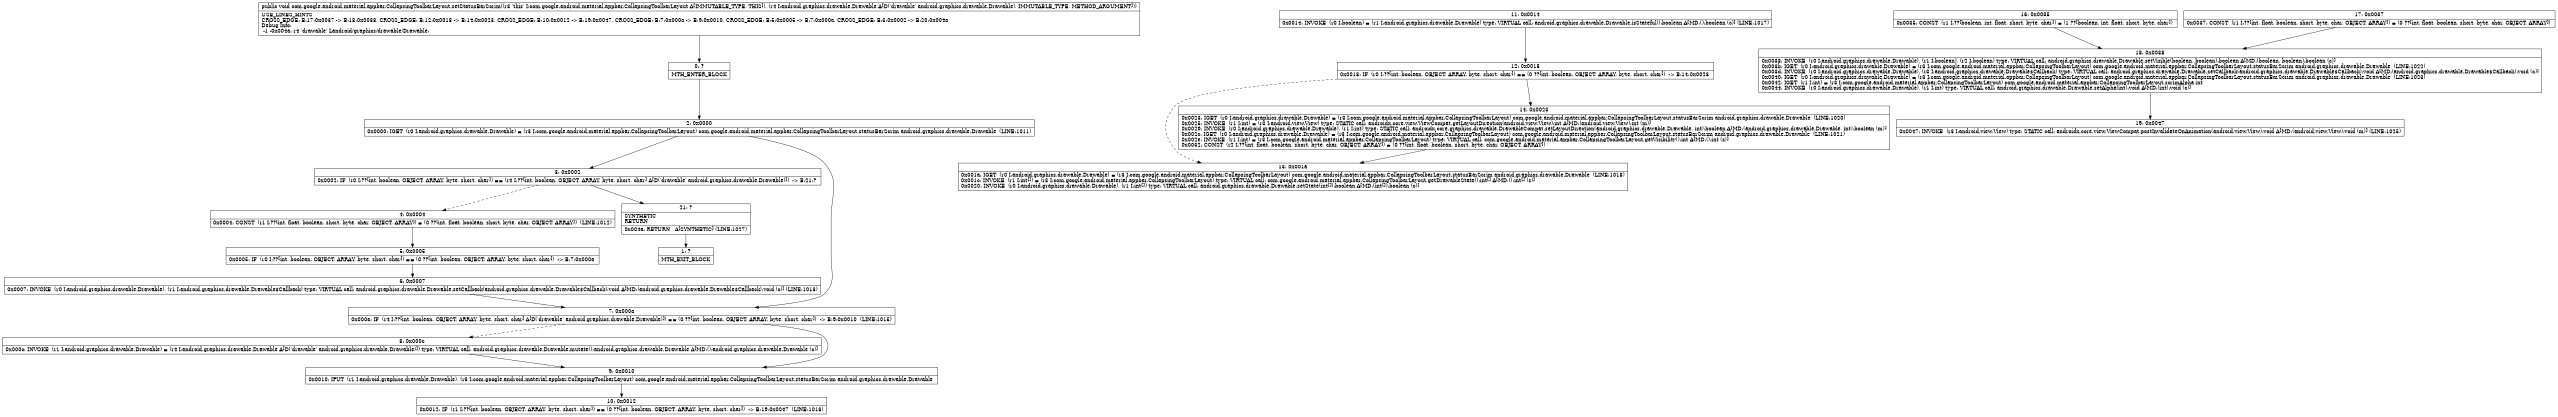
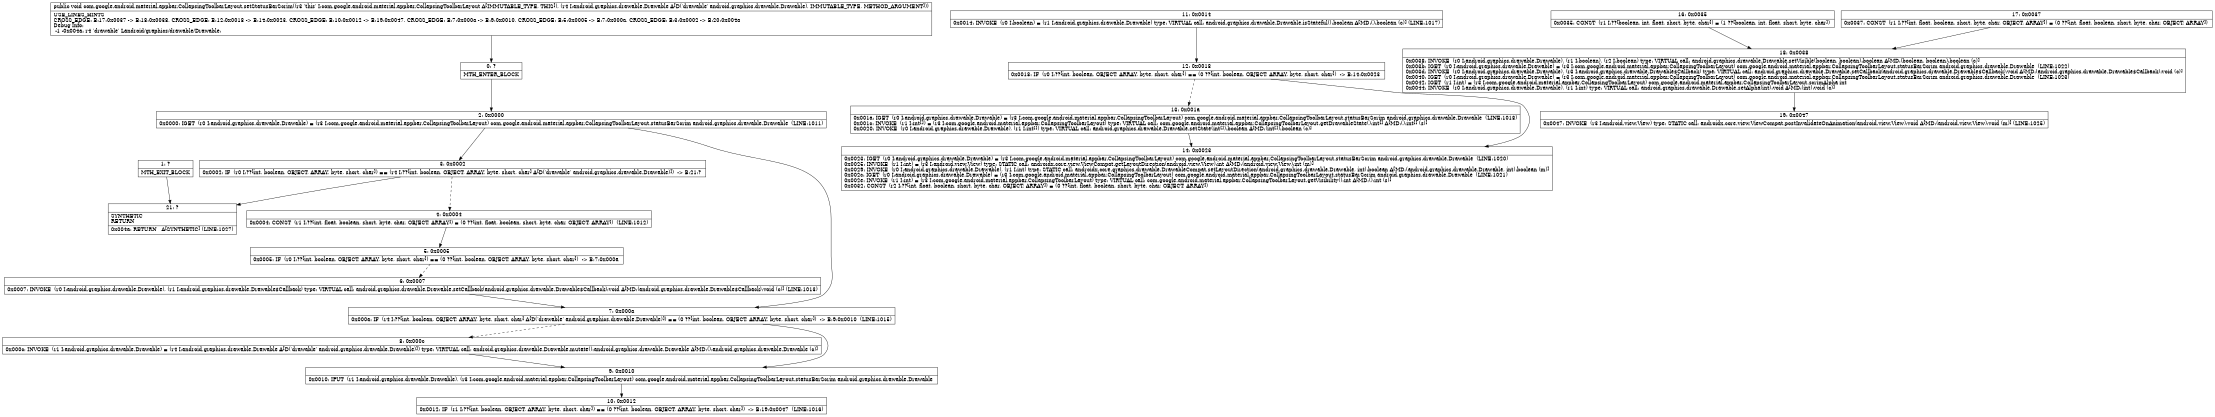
(1395, 156) -> (1190, 138)
(686, 239) -> (168, 189)
(413, 269) -> (426, 269)
